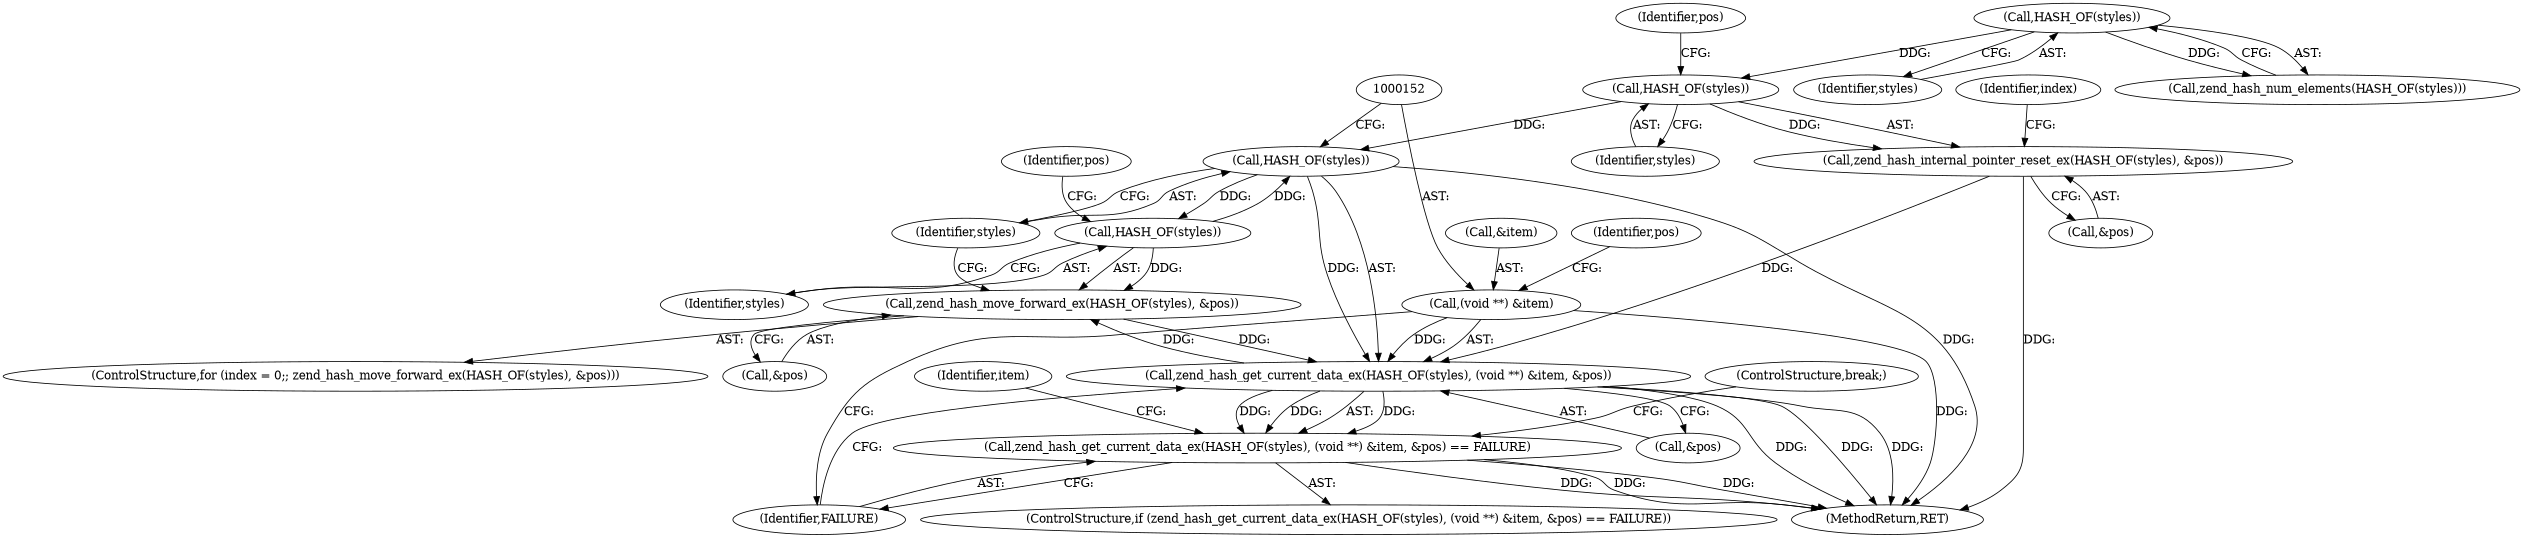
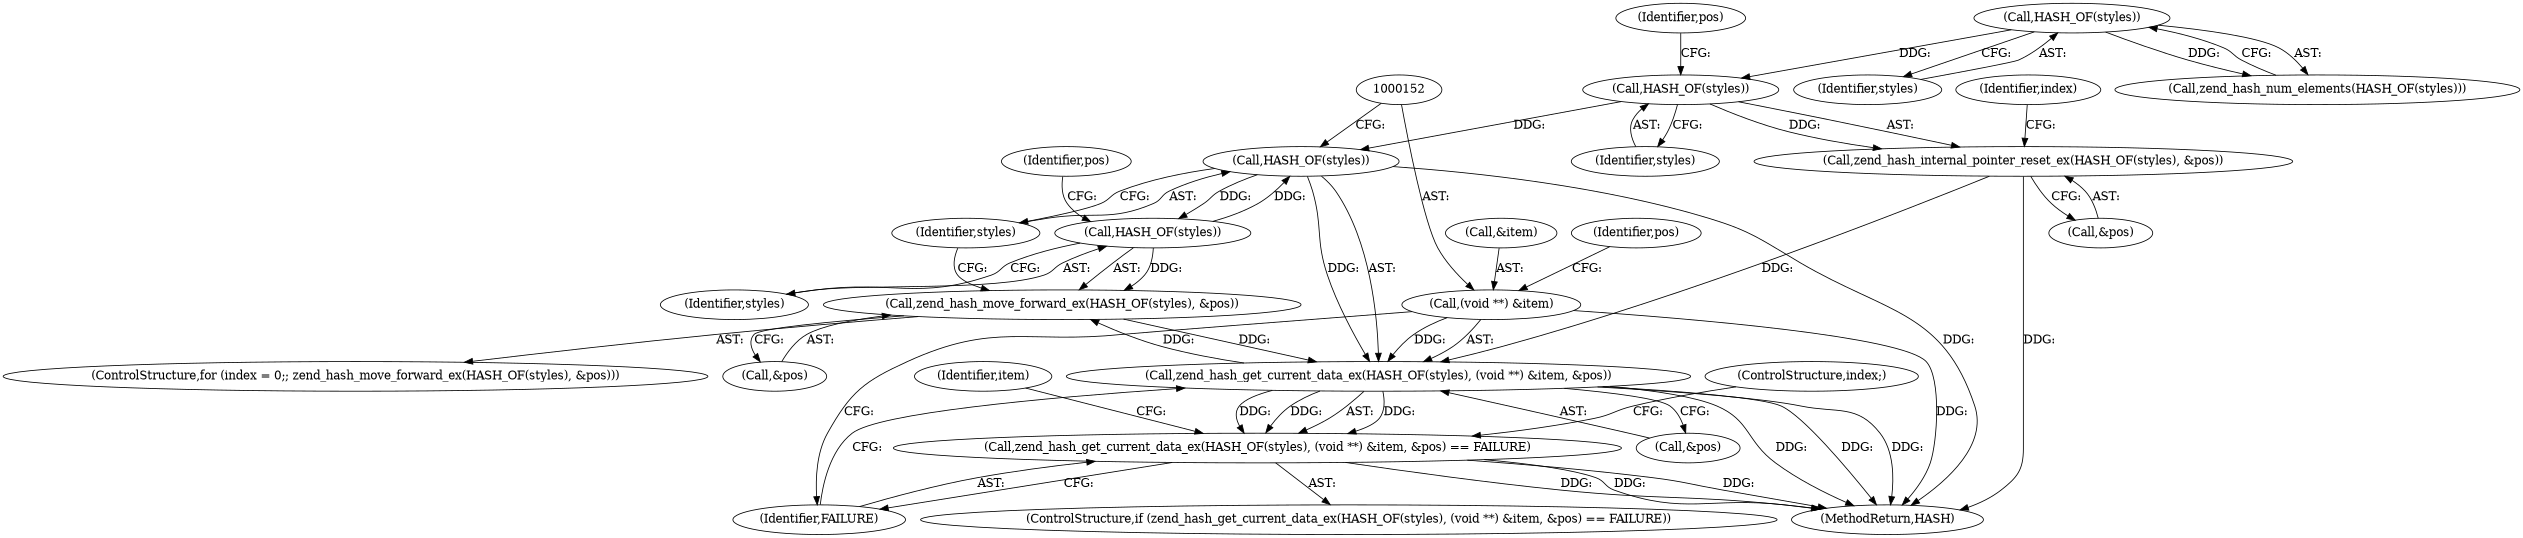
(1812, 376) -> (1812, 376)
(1887, 520) -> (1887, 520)
